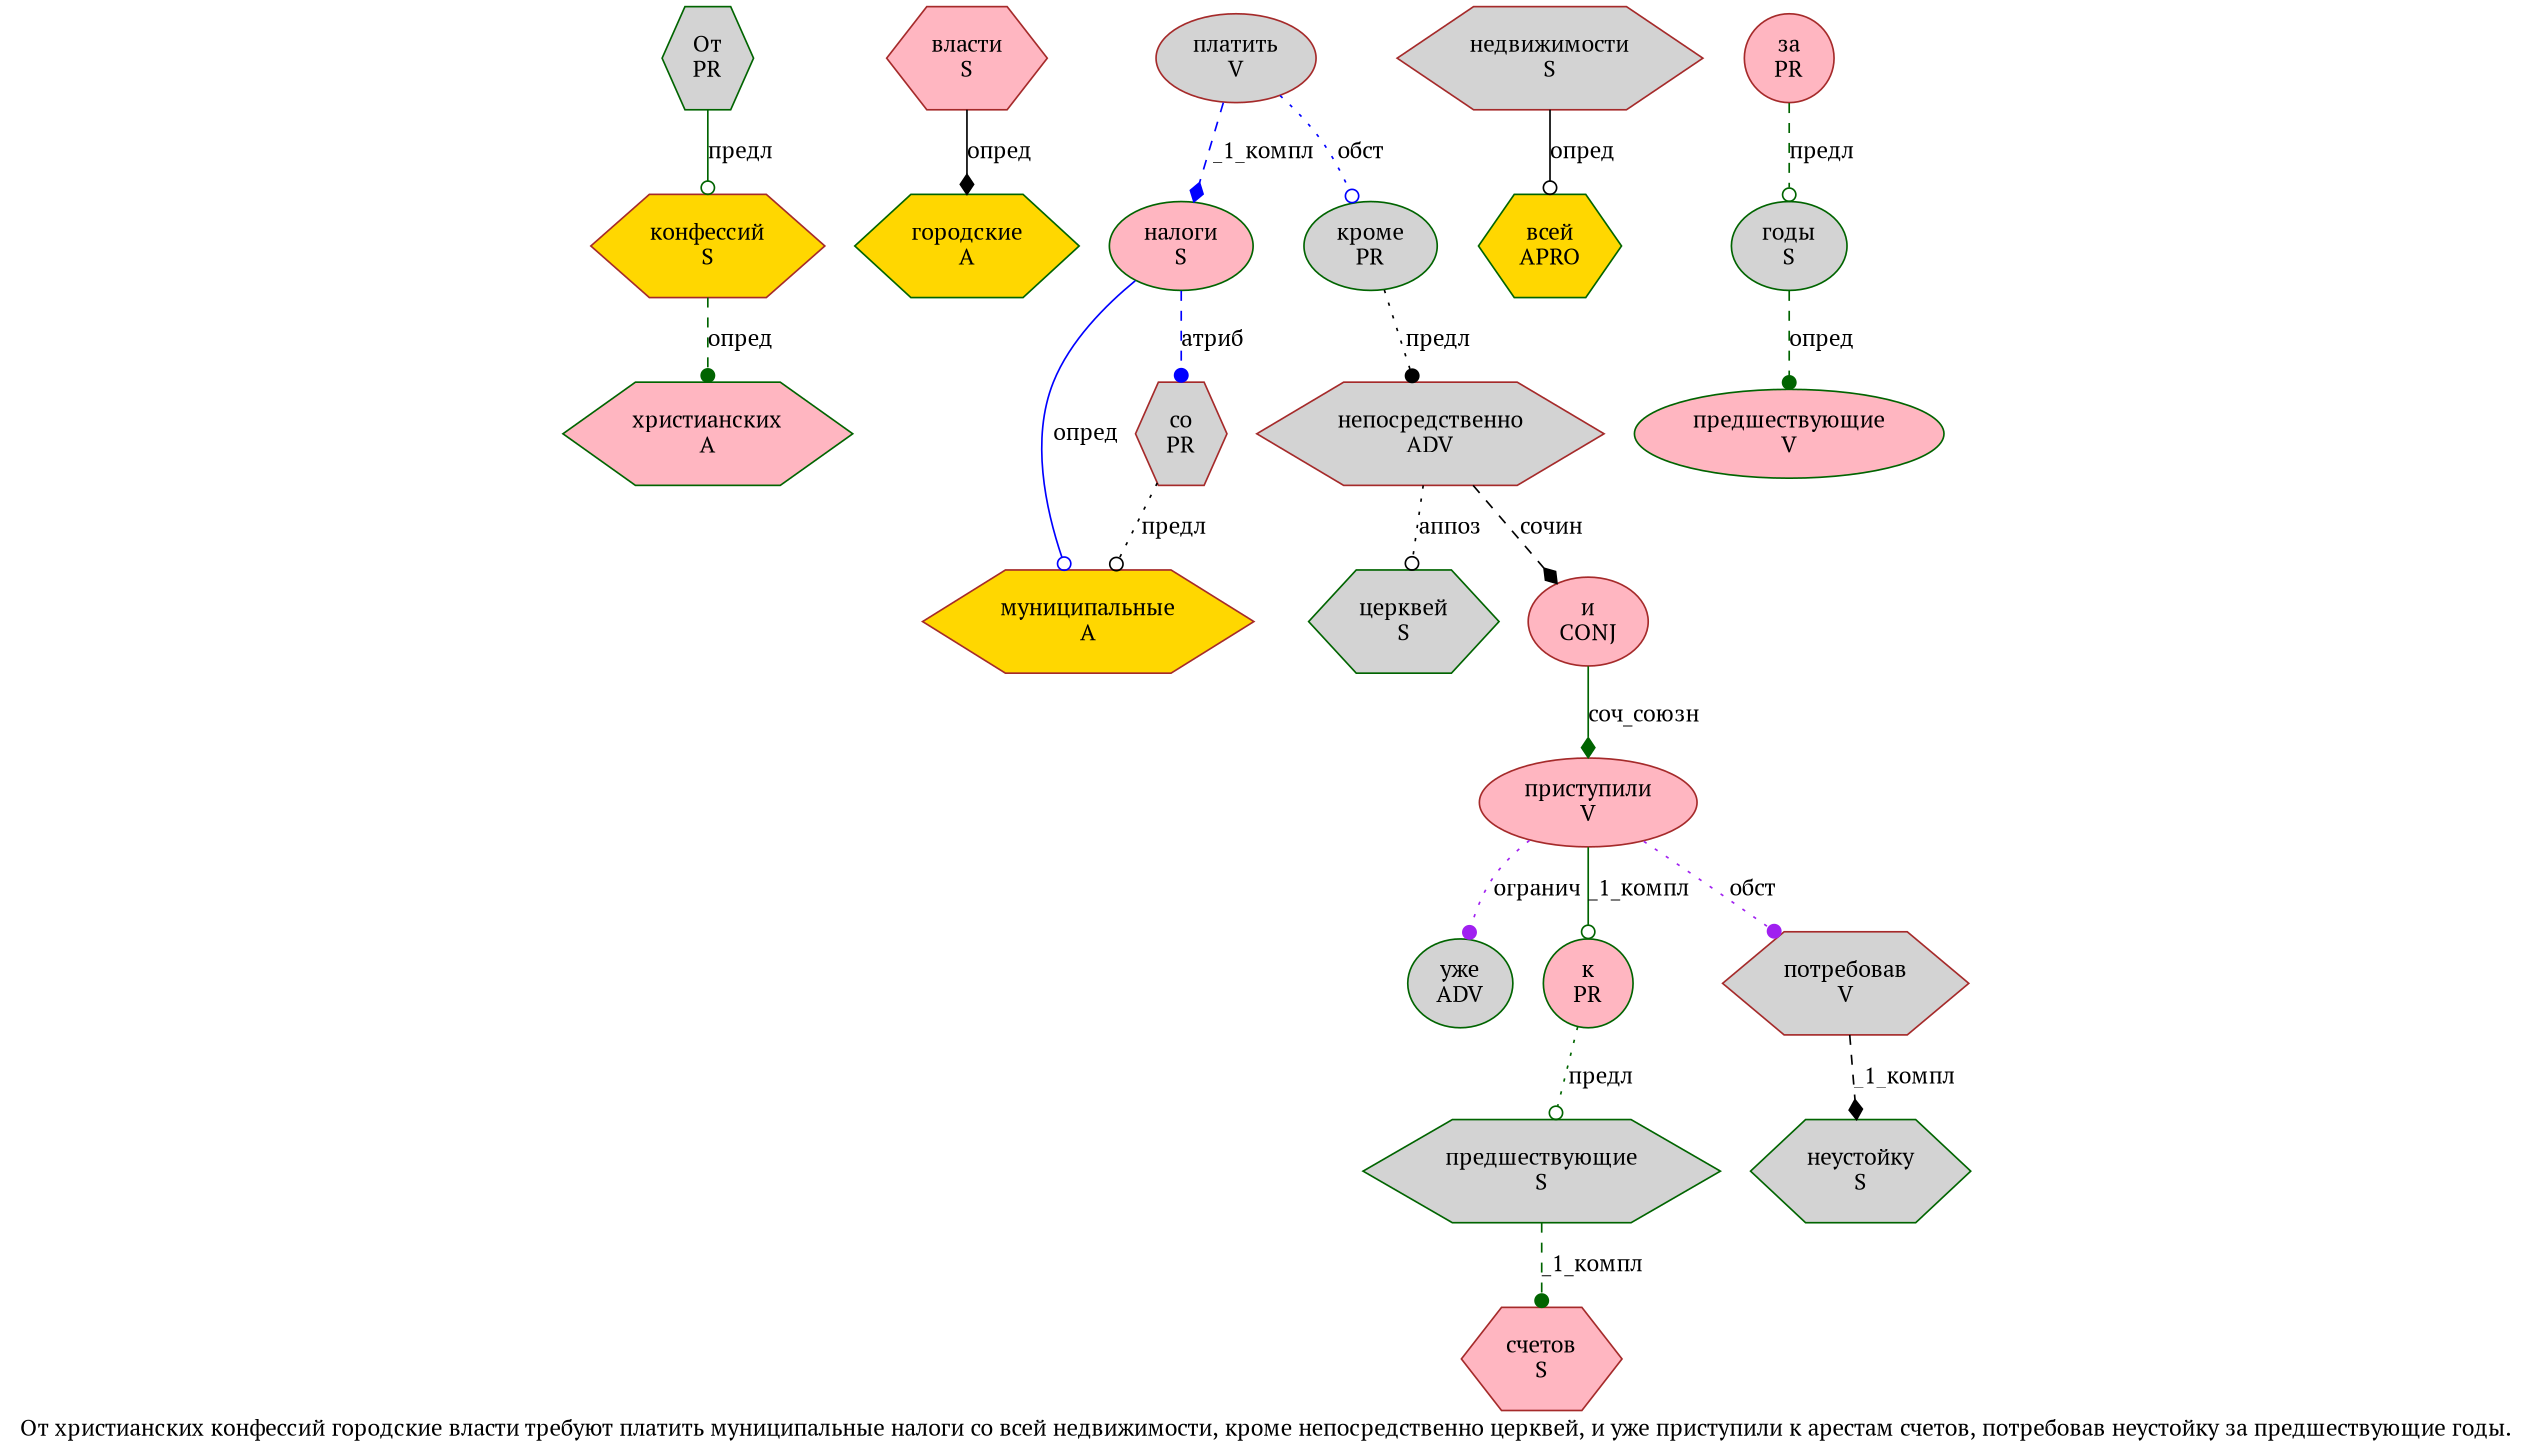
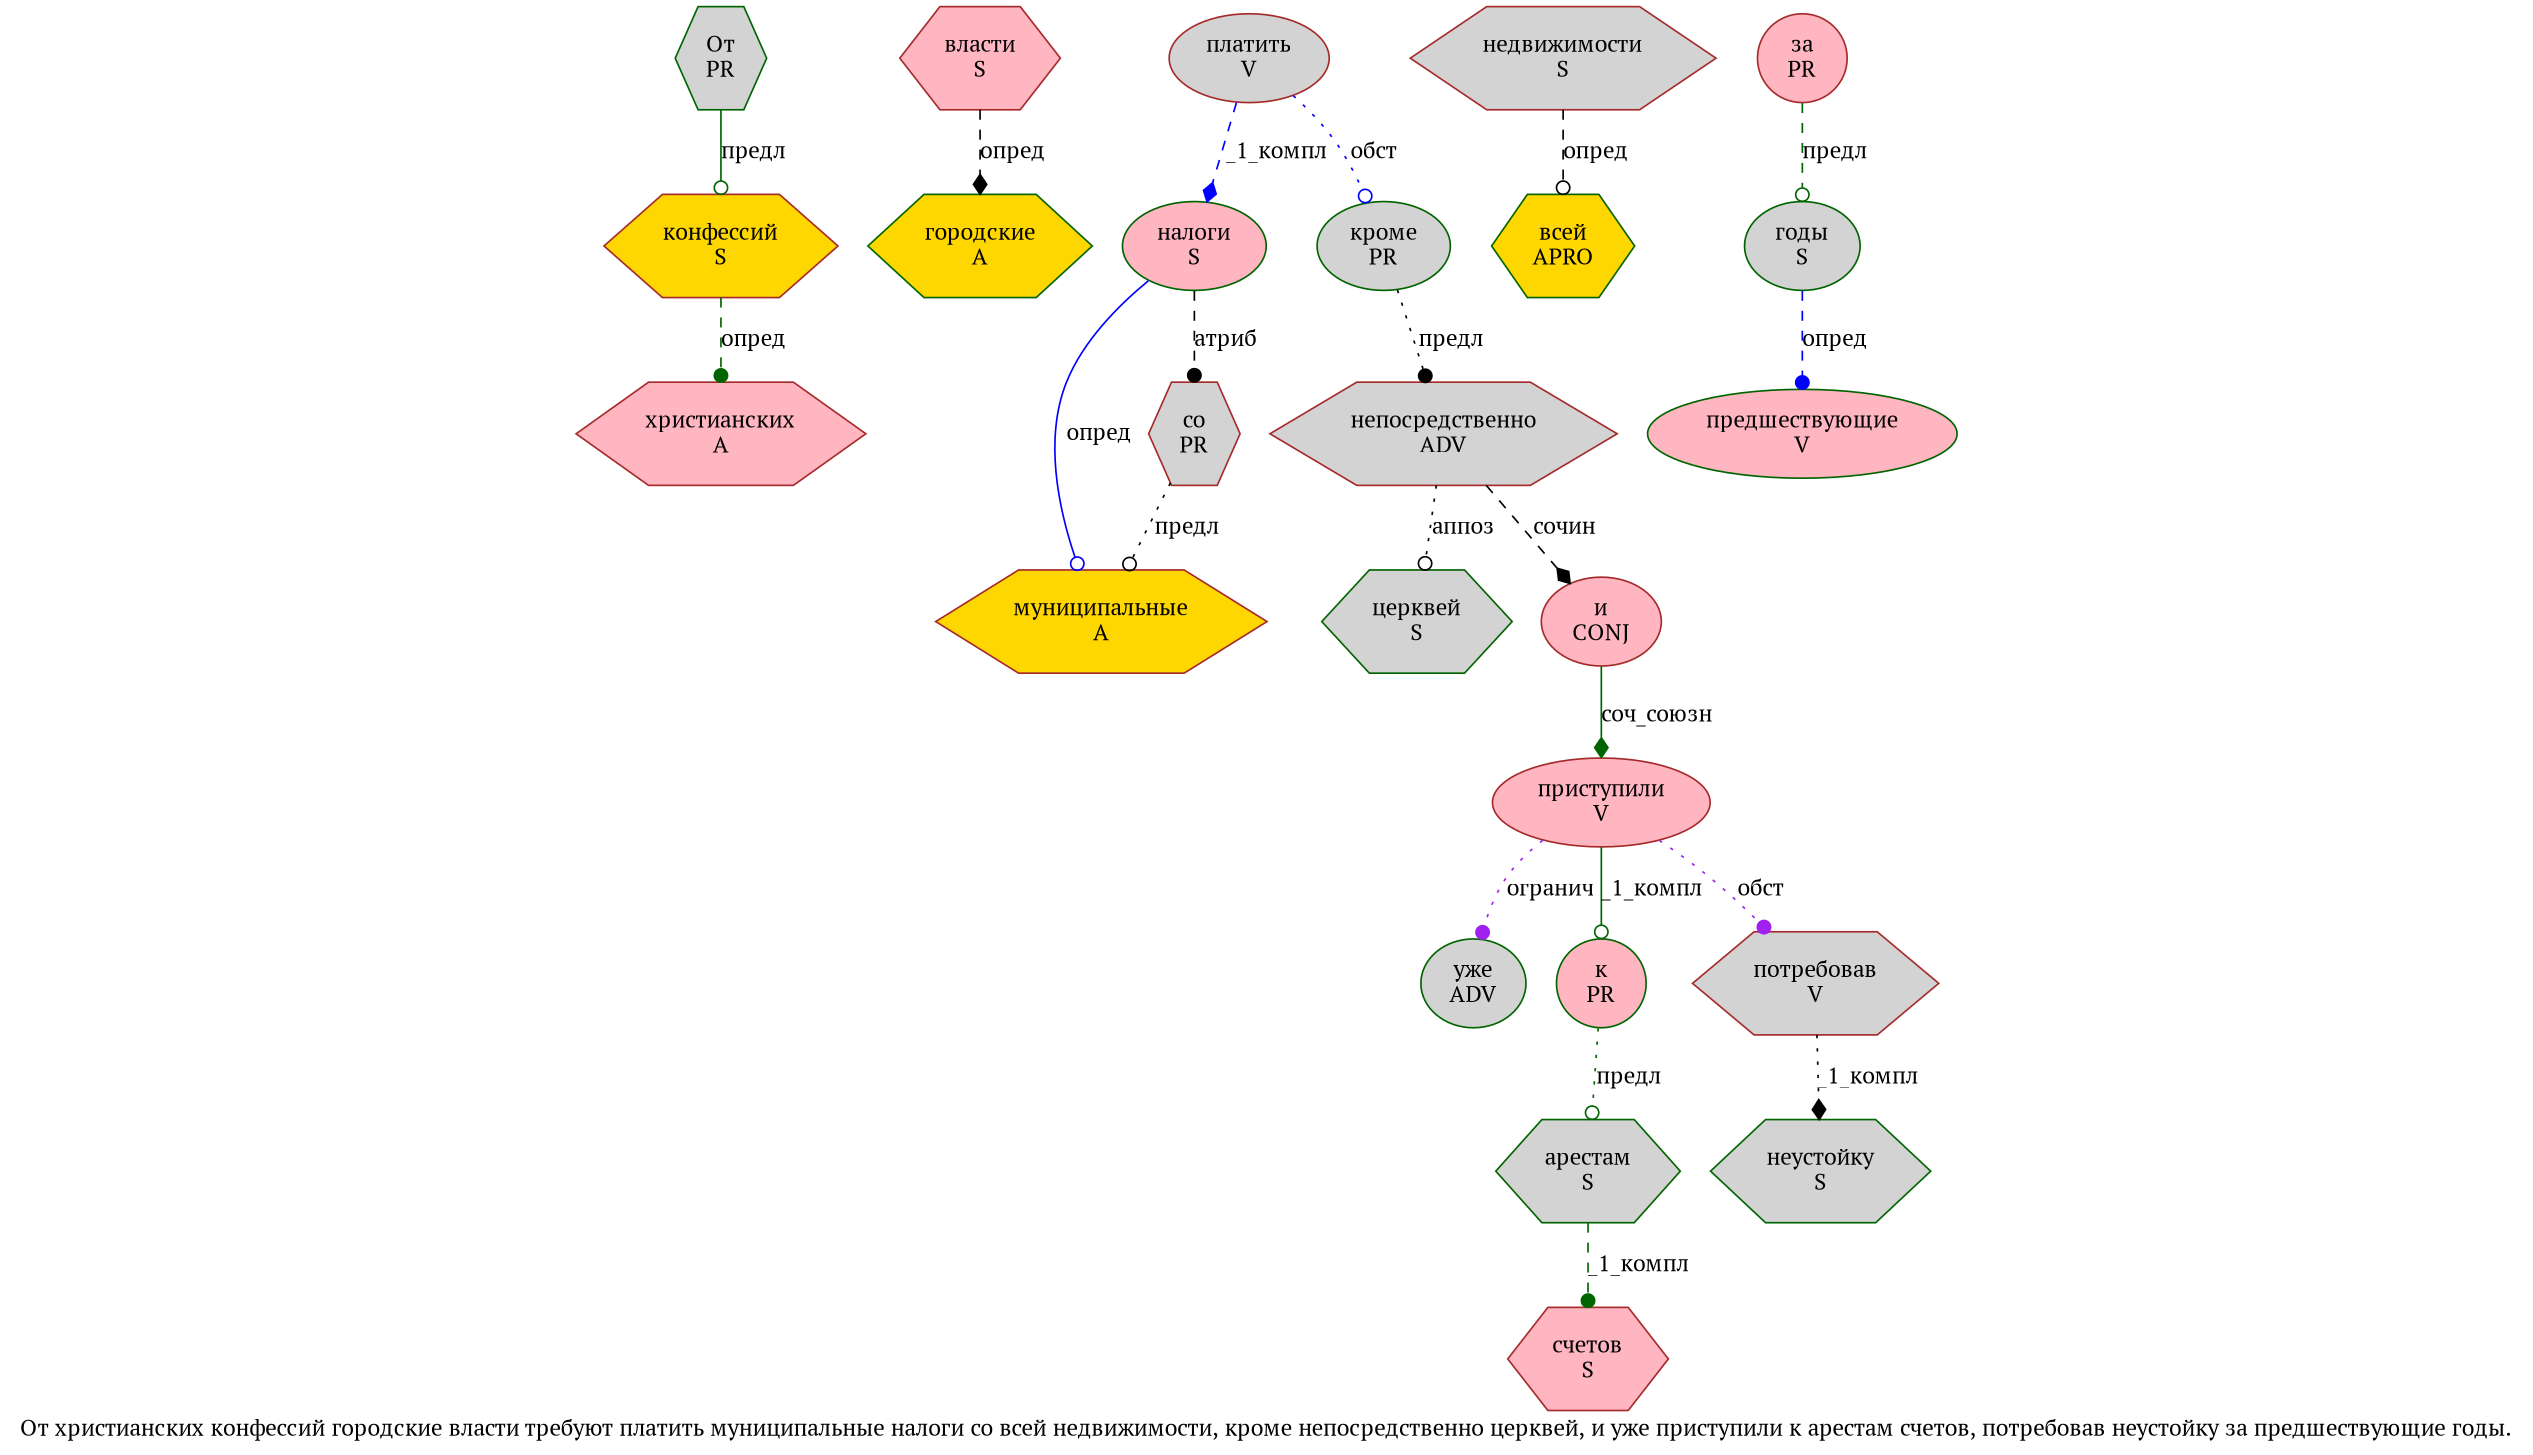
(967, 142) -> (980, 142)
(1550, 145) -> (1563, 145)
(1181, 330) -> (1194, 330)
(1789, 333) -> (1802, 333)
(708, 434) -> (721, 434)
(1852, 1067) -> (1818, 1067)
(1542, 1171) -> (1588, 1171)
